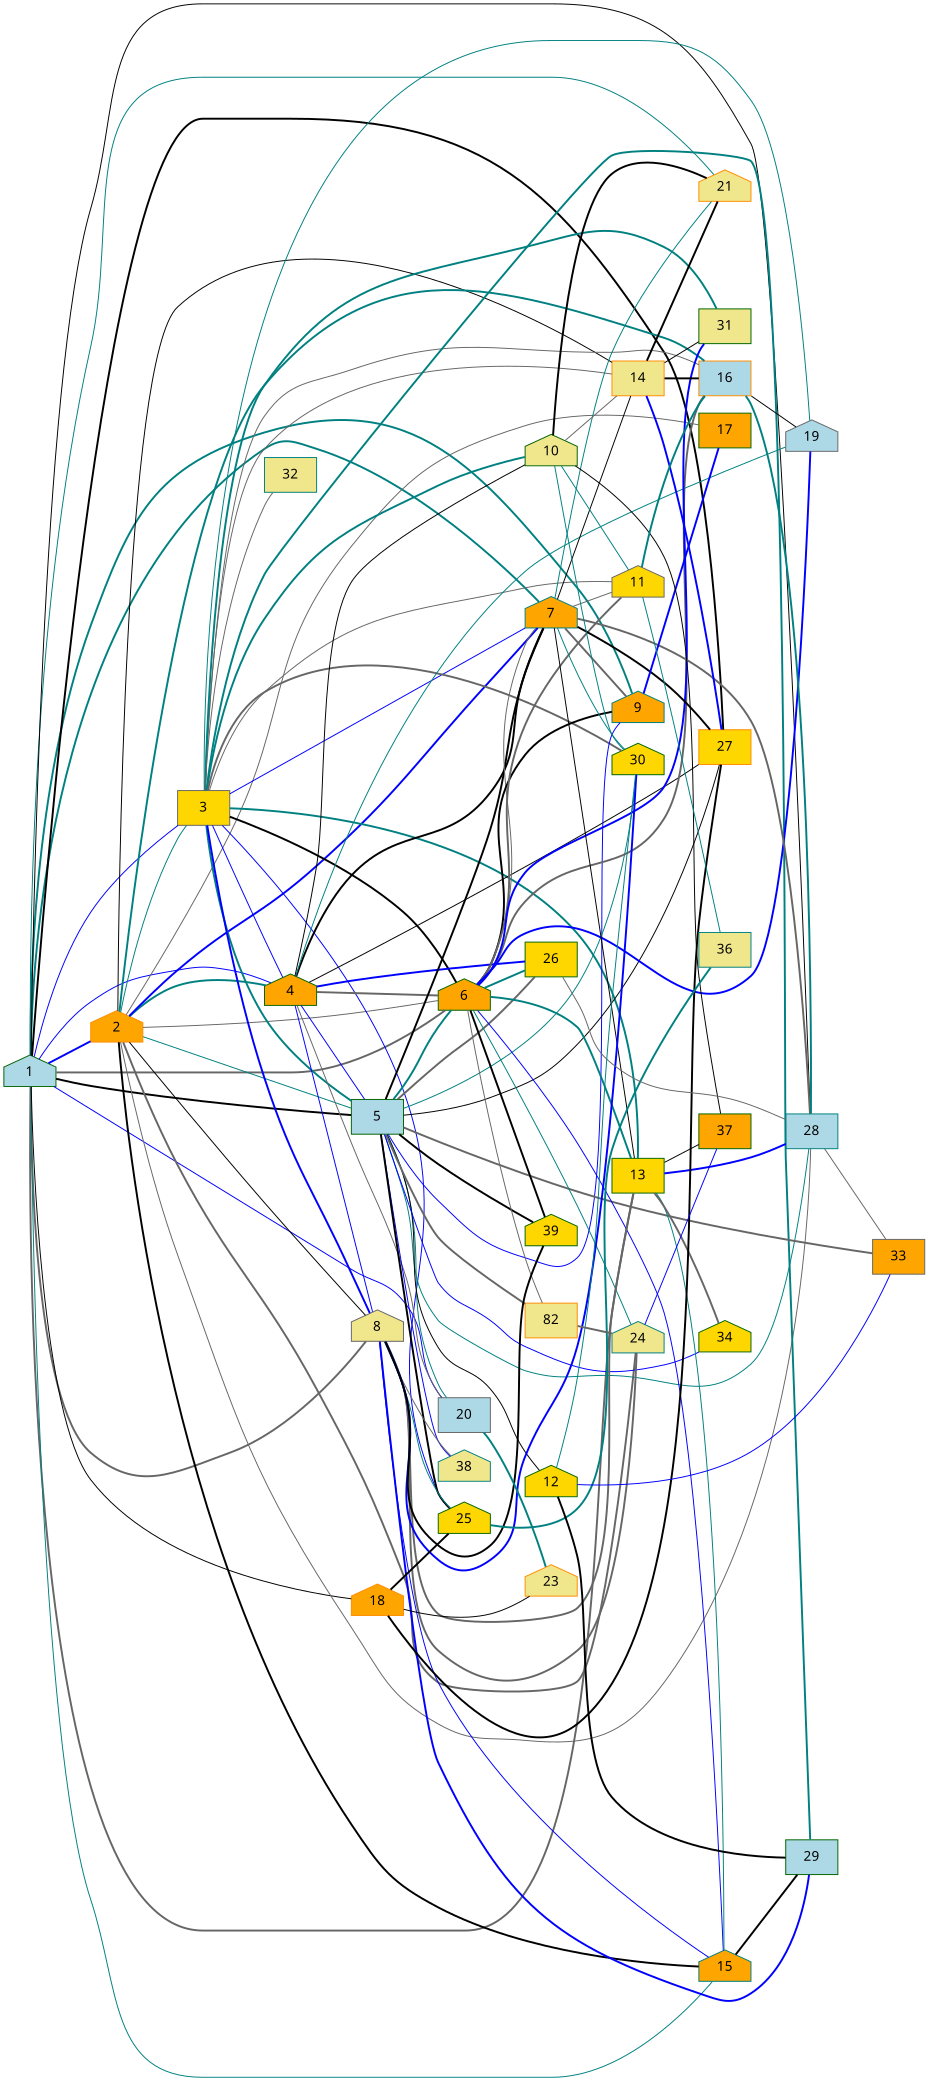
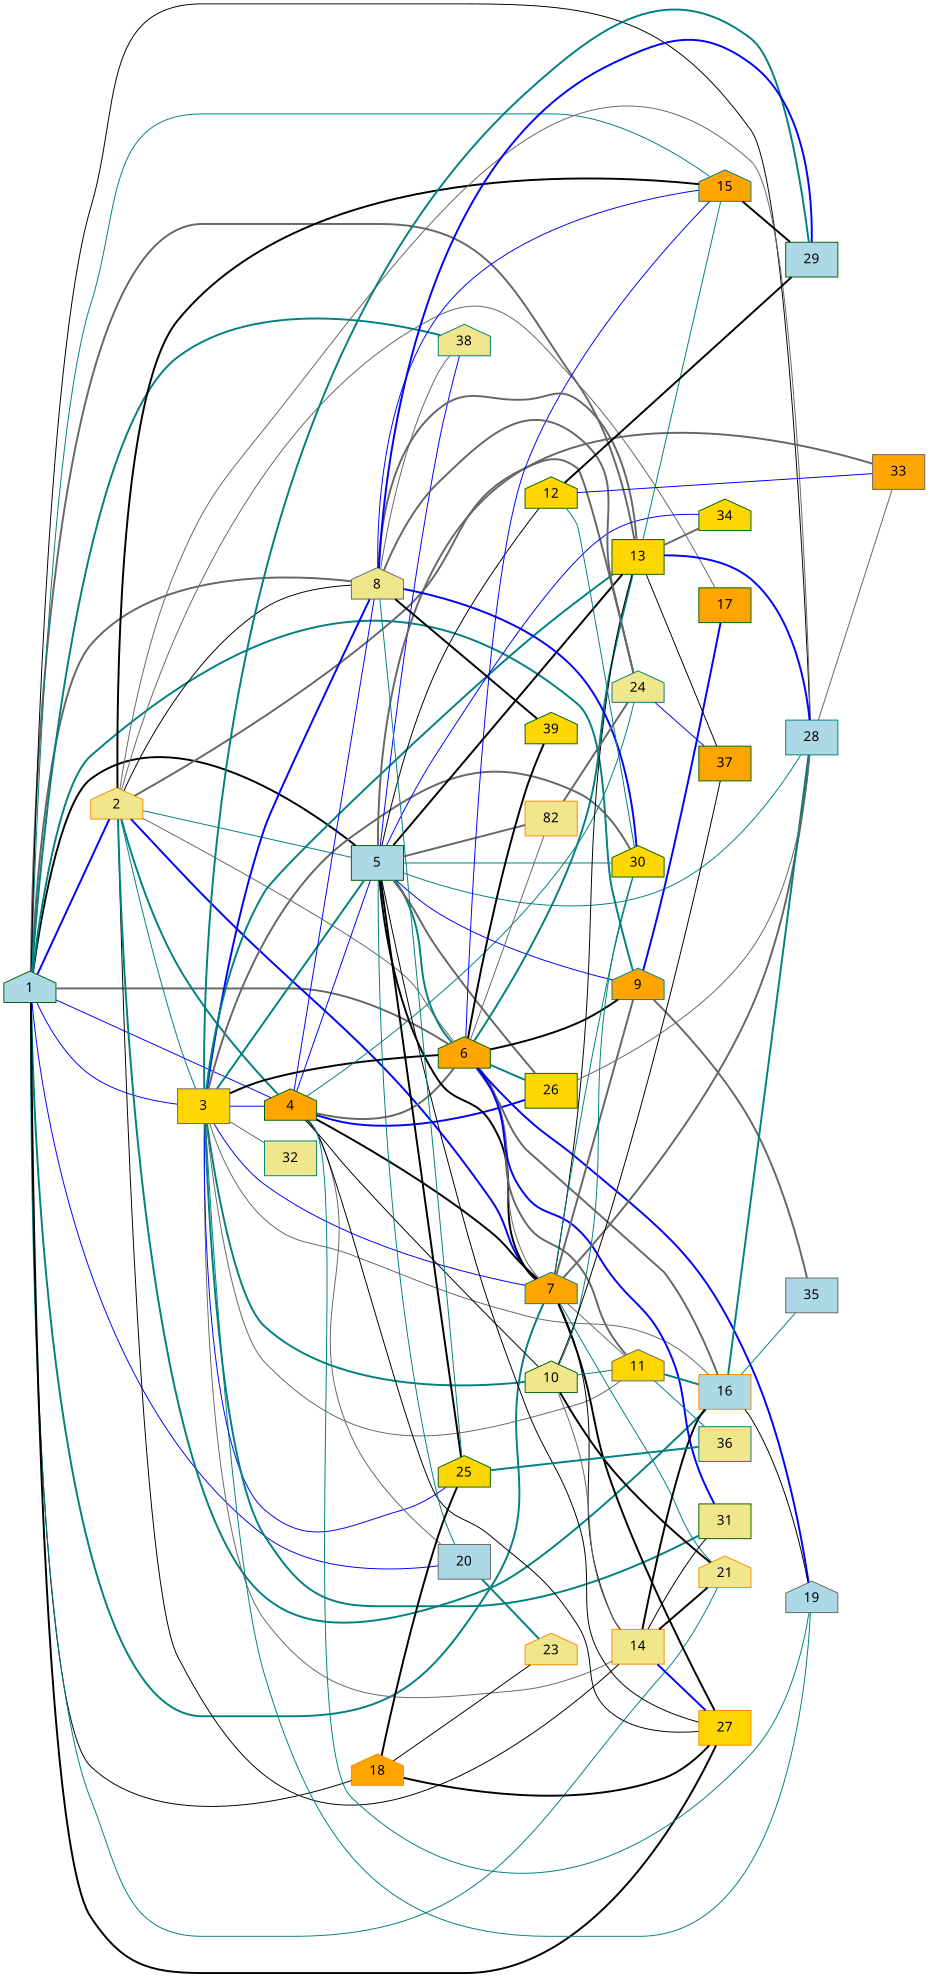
none -> (99, 521)
(117, 1028) -> (117, 805)
(557, 1165) -> (526, 909)
(464, 1181) -> (508, 710)
none -> (812, 1295)
